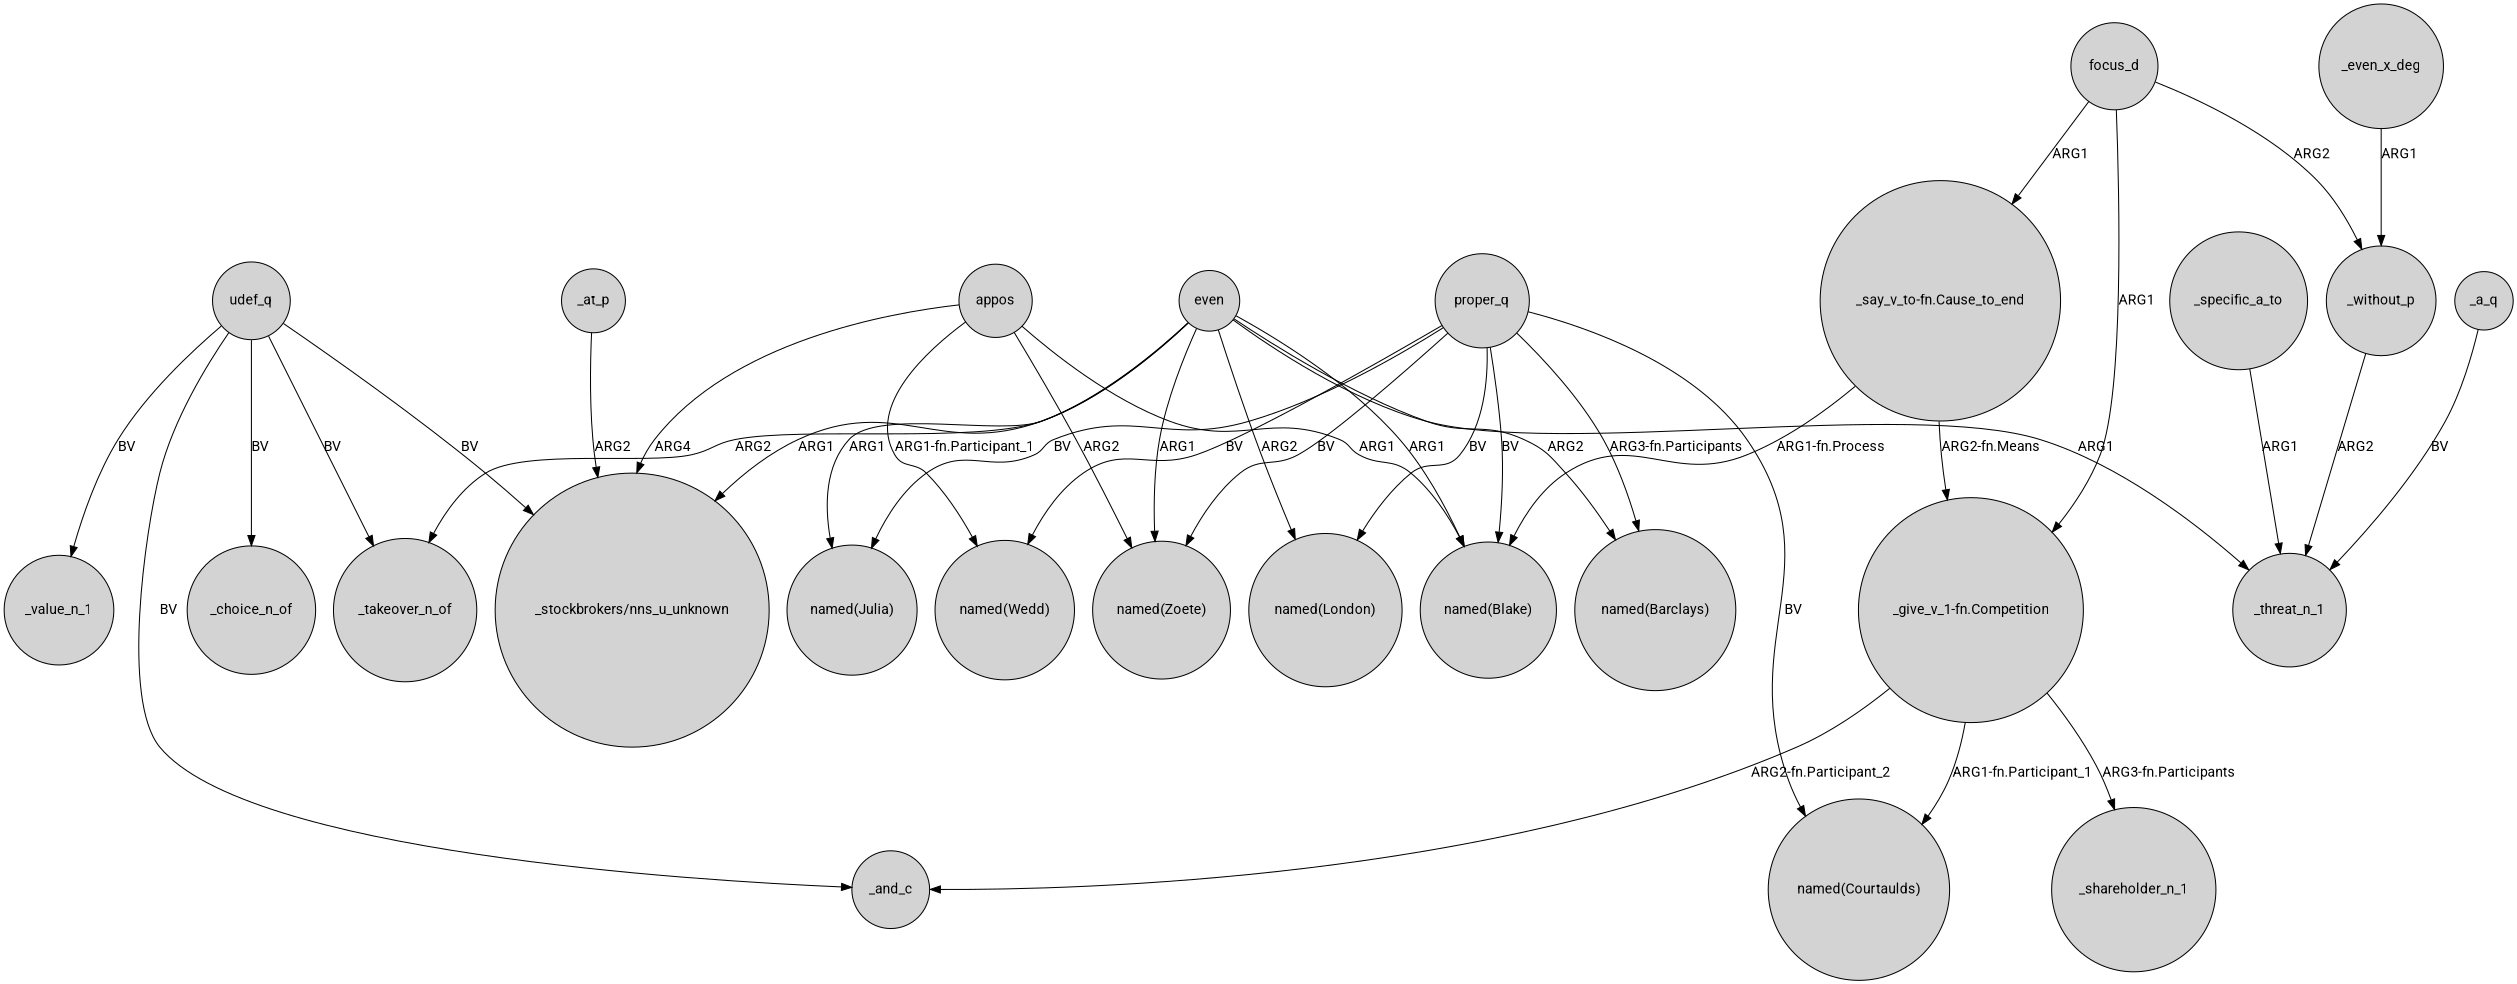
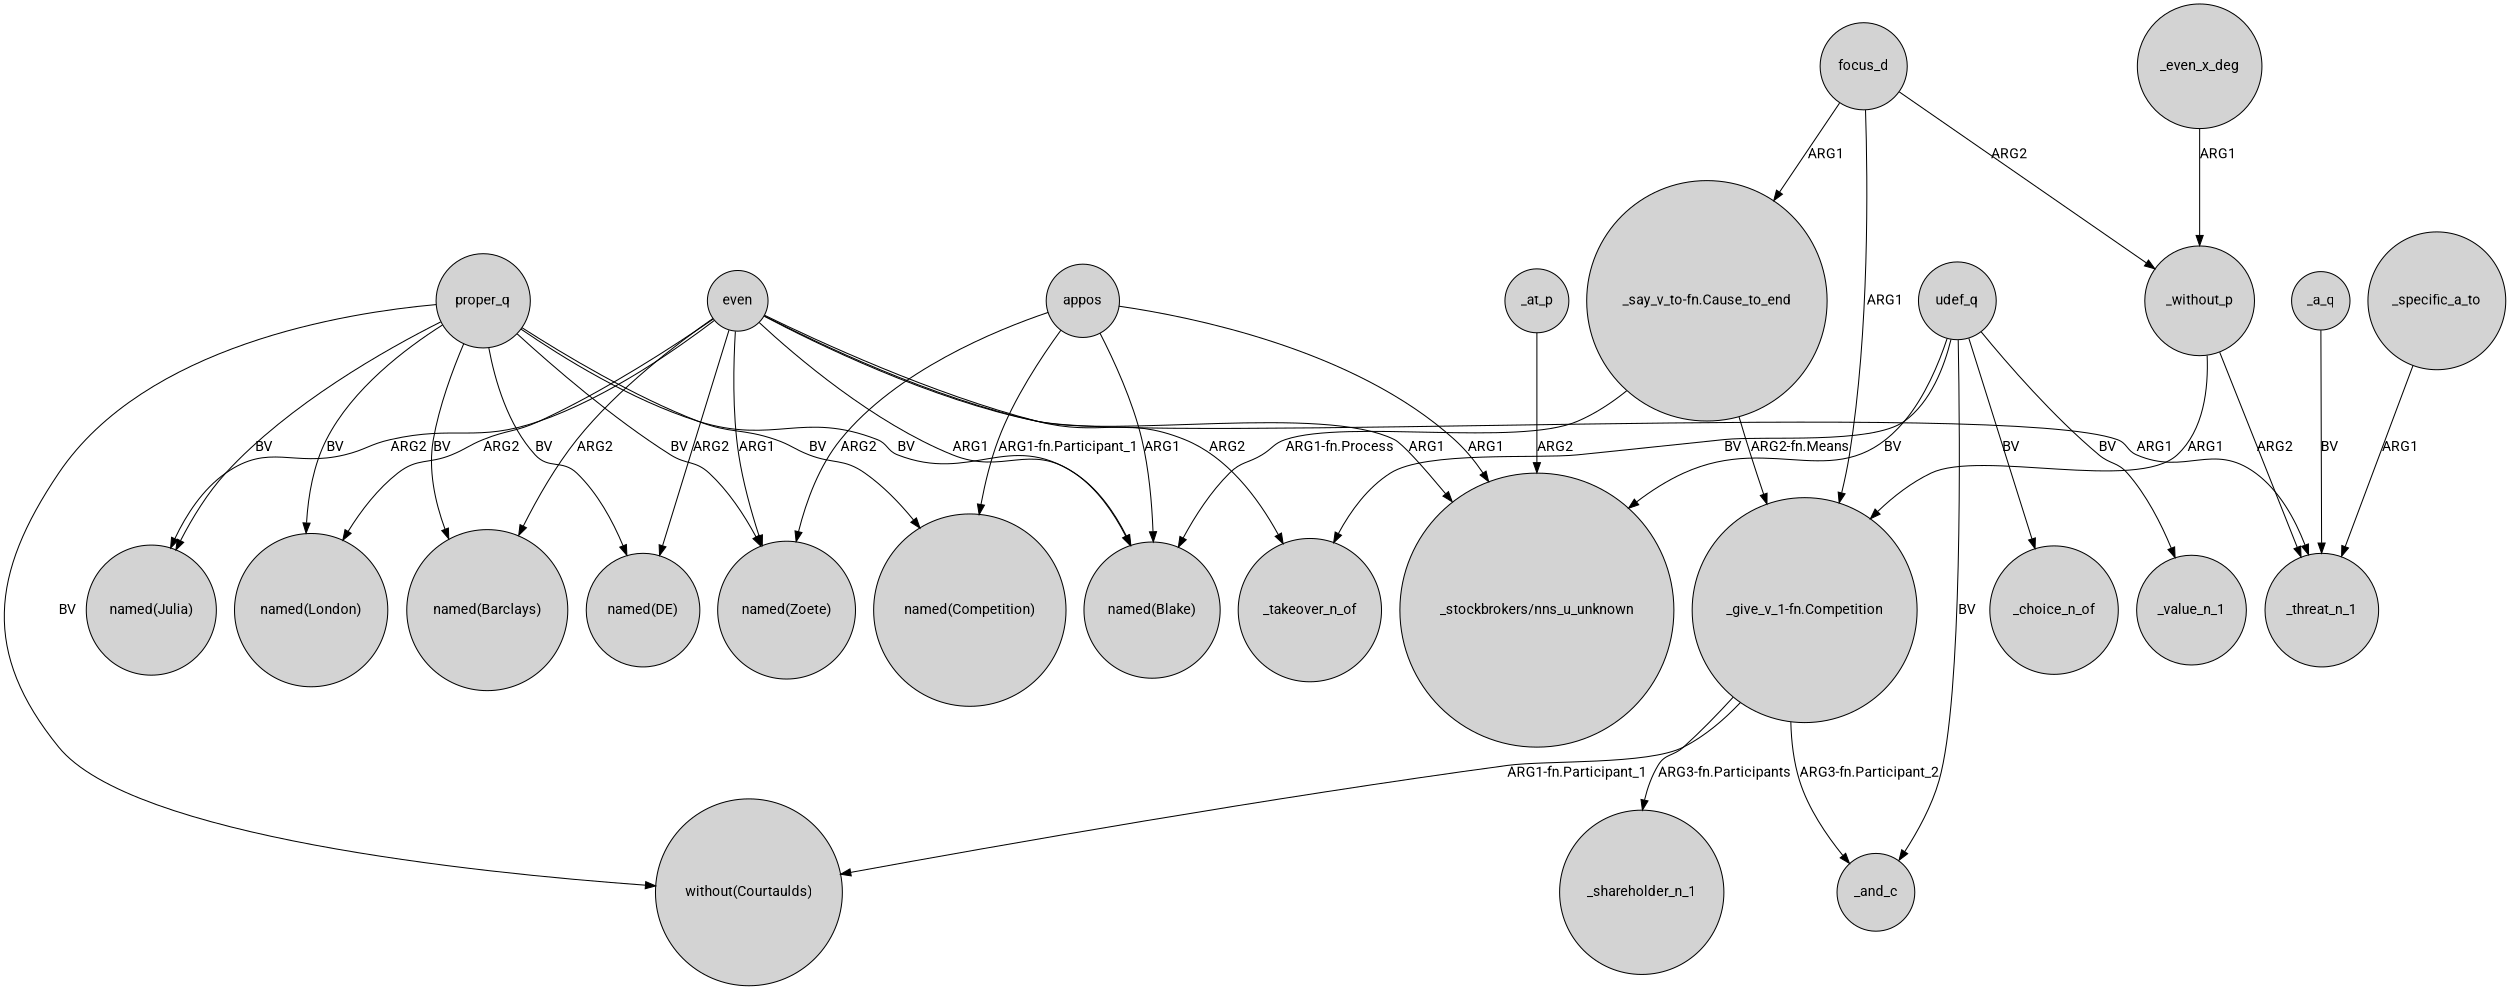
(673, 447) -> (1486, 447)
(867, 447) -> (409, 447)
(1676, 447) -> (442, 447)
none -> (2076, 470)
none -> (643, 610)
(1005, 610) -> (970, 610)
(1821, 773) -> (1869, 773)
(1859, 890) -> (749, 892)
